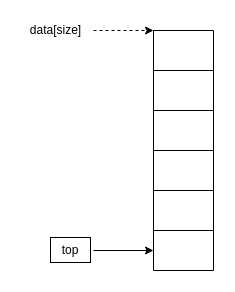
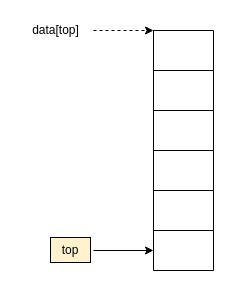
(56, 31) -> (56, 31)
(71, 250) -> (71, 250)
